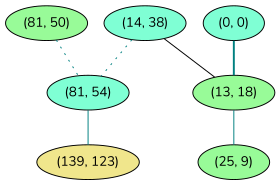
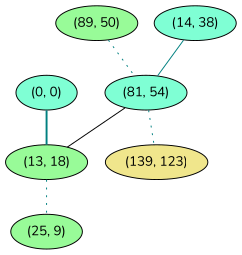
(47, 23) -> (97, 23)
(117, 58) -> (171, 58)
(189, 58) -> (96, 128)
(88, 128) -> (151, 128)
(234, 128) -> (47, 197)
